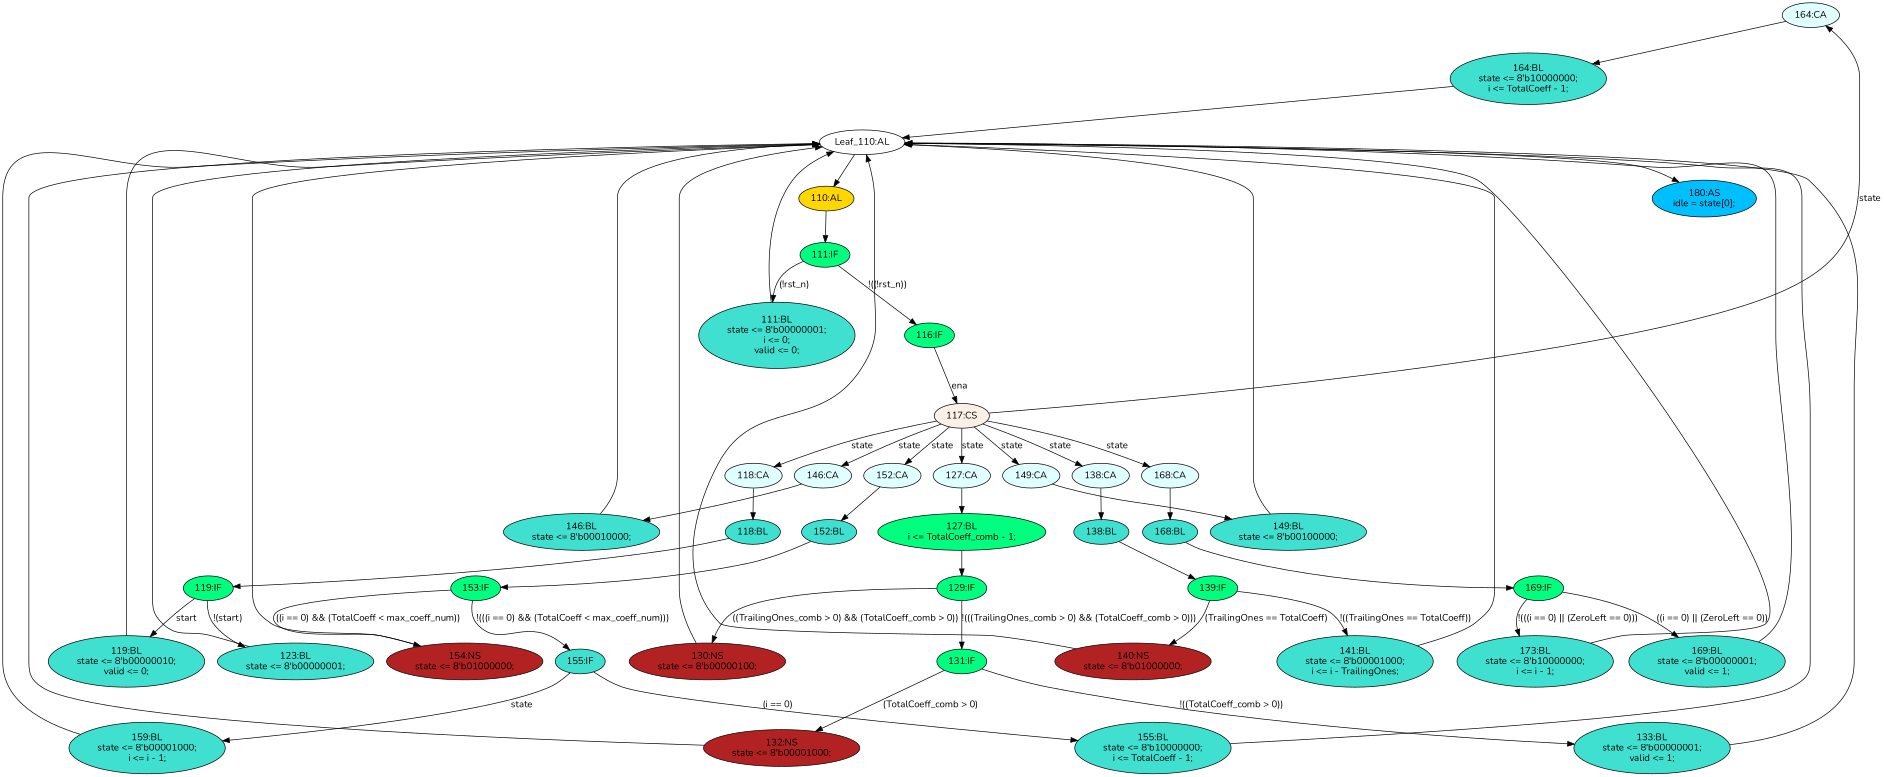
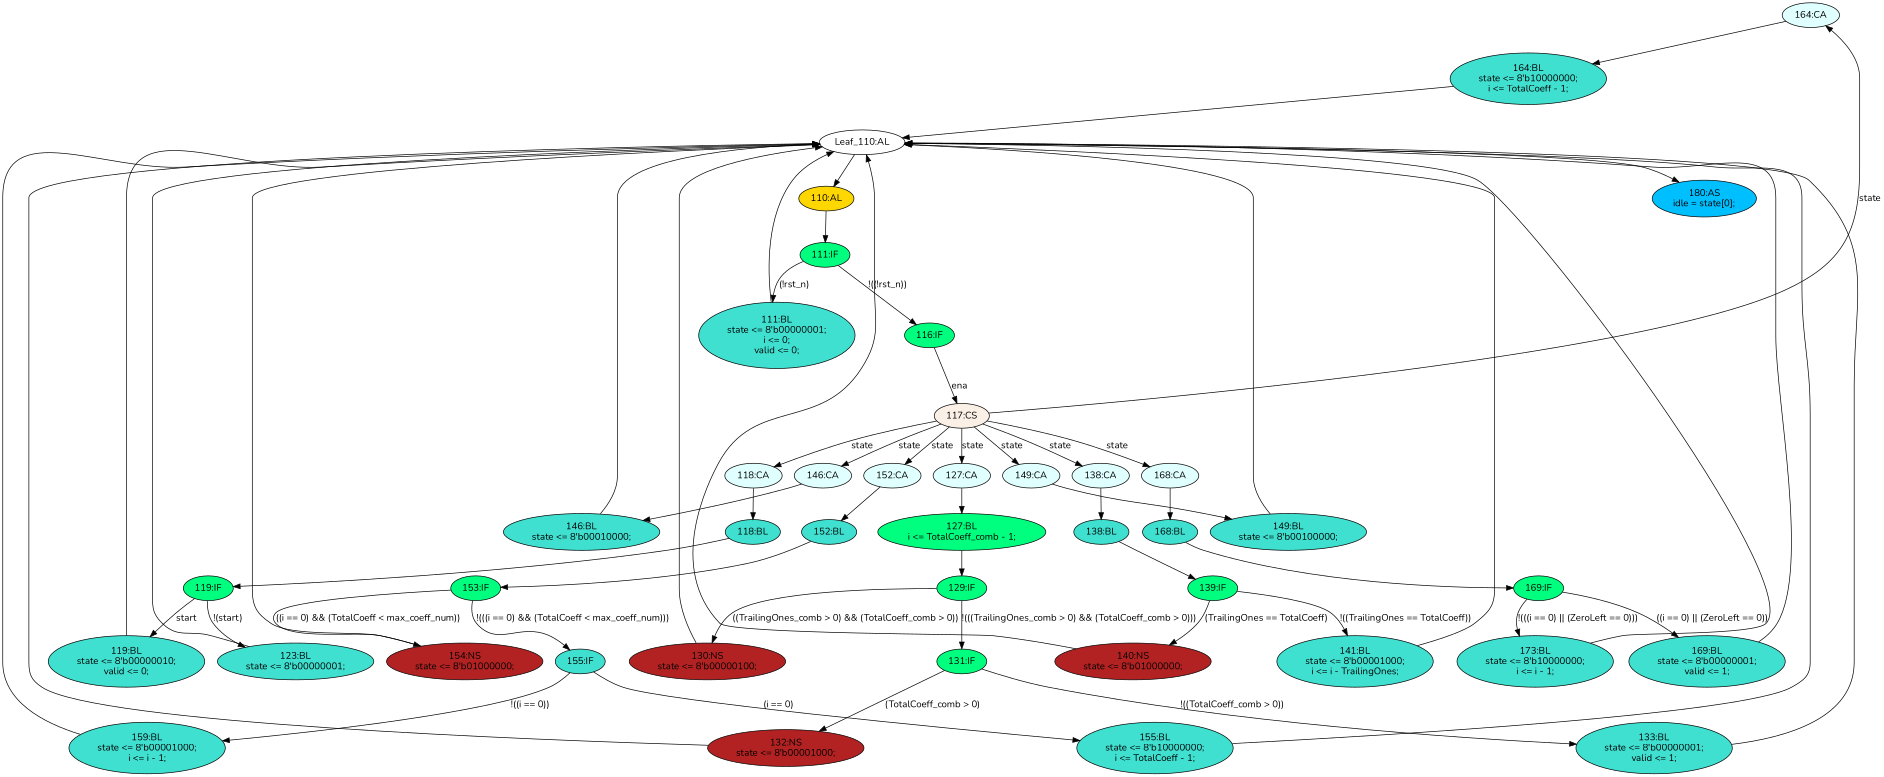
(522, 705) -> (530, 705)
